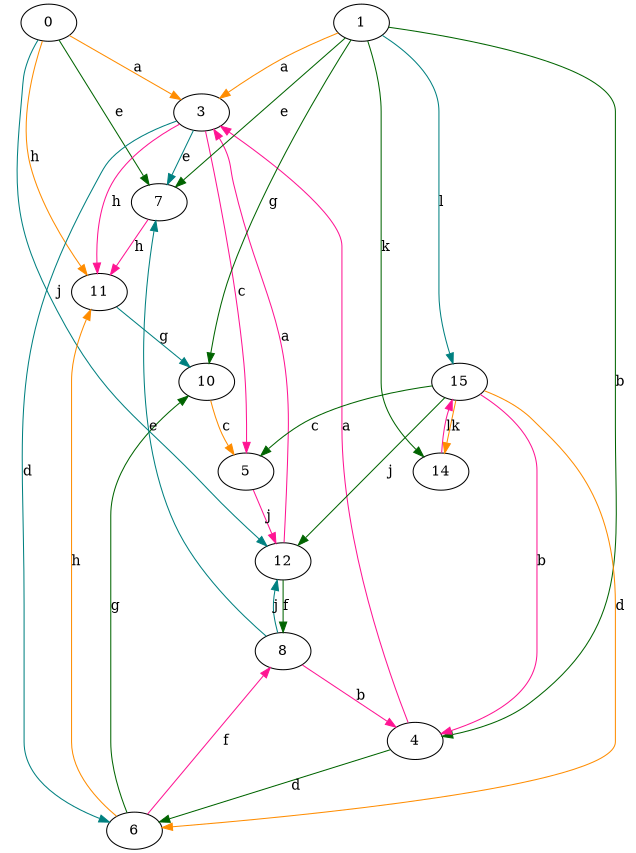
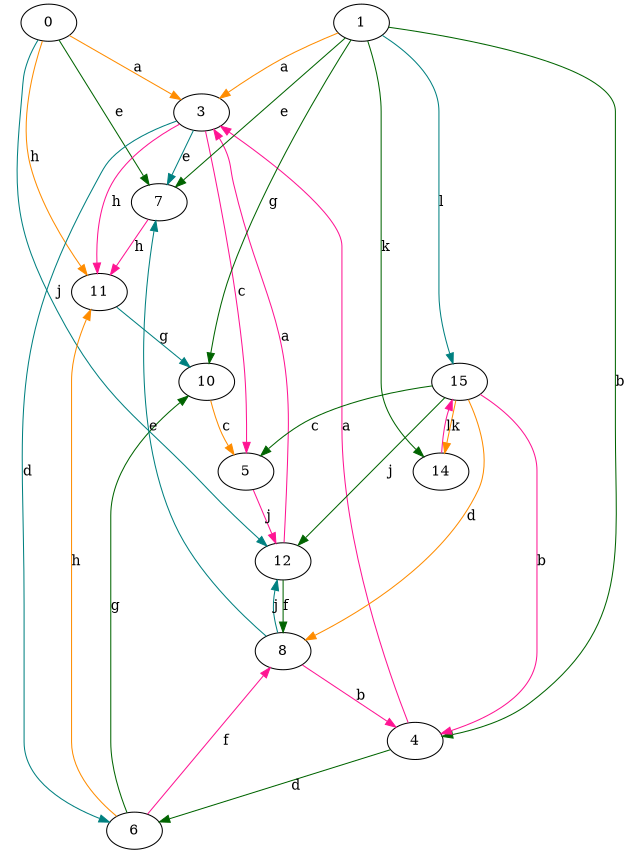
(596, 760) -> (442, 543)
